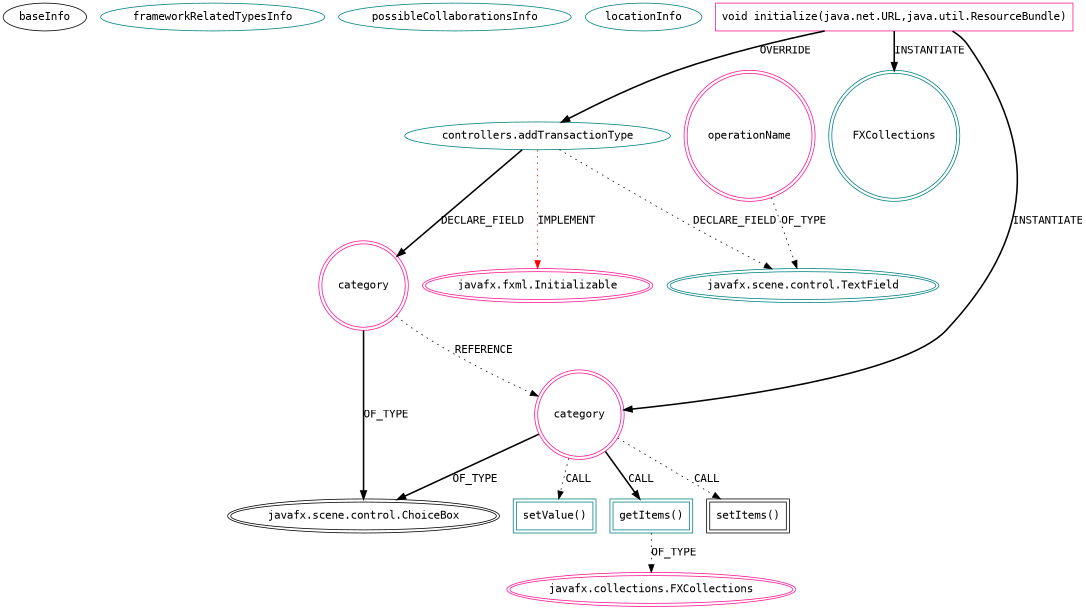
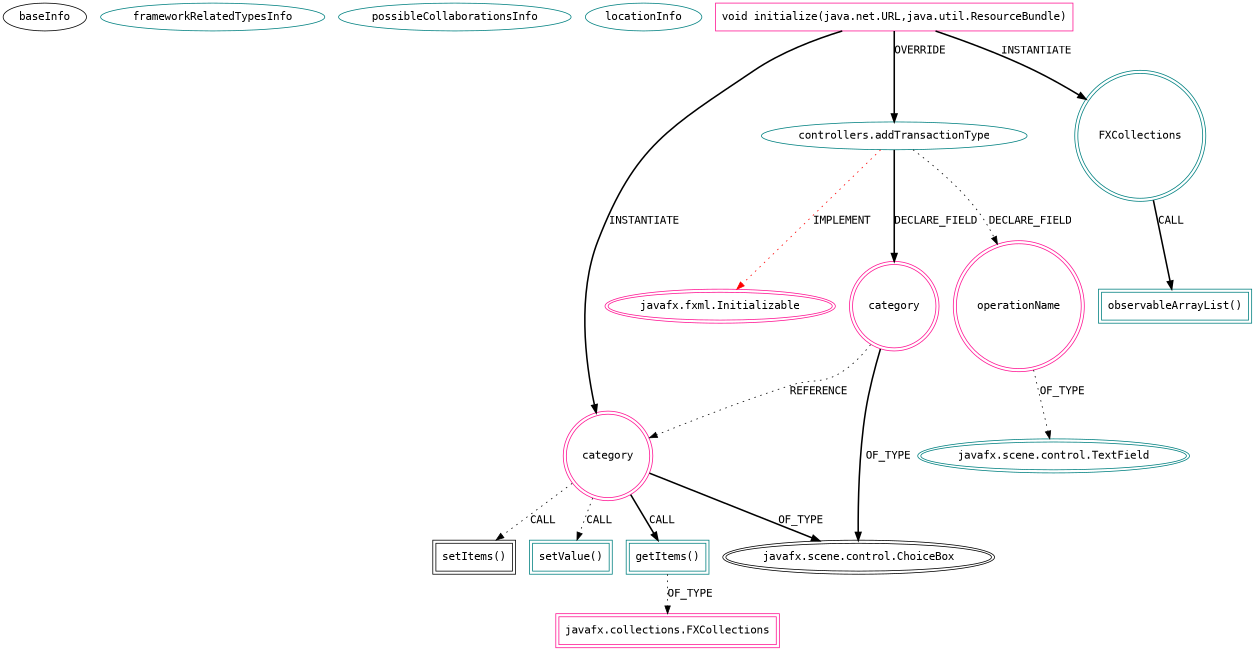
(661, 209) -> (959, 189)
none -> (1175, 306)
(651, 589) -> (668, 631)
